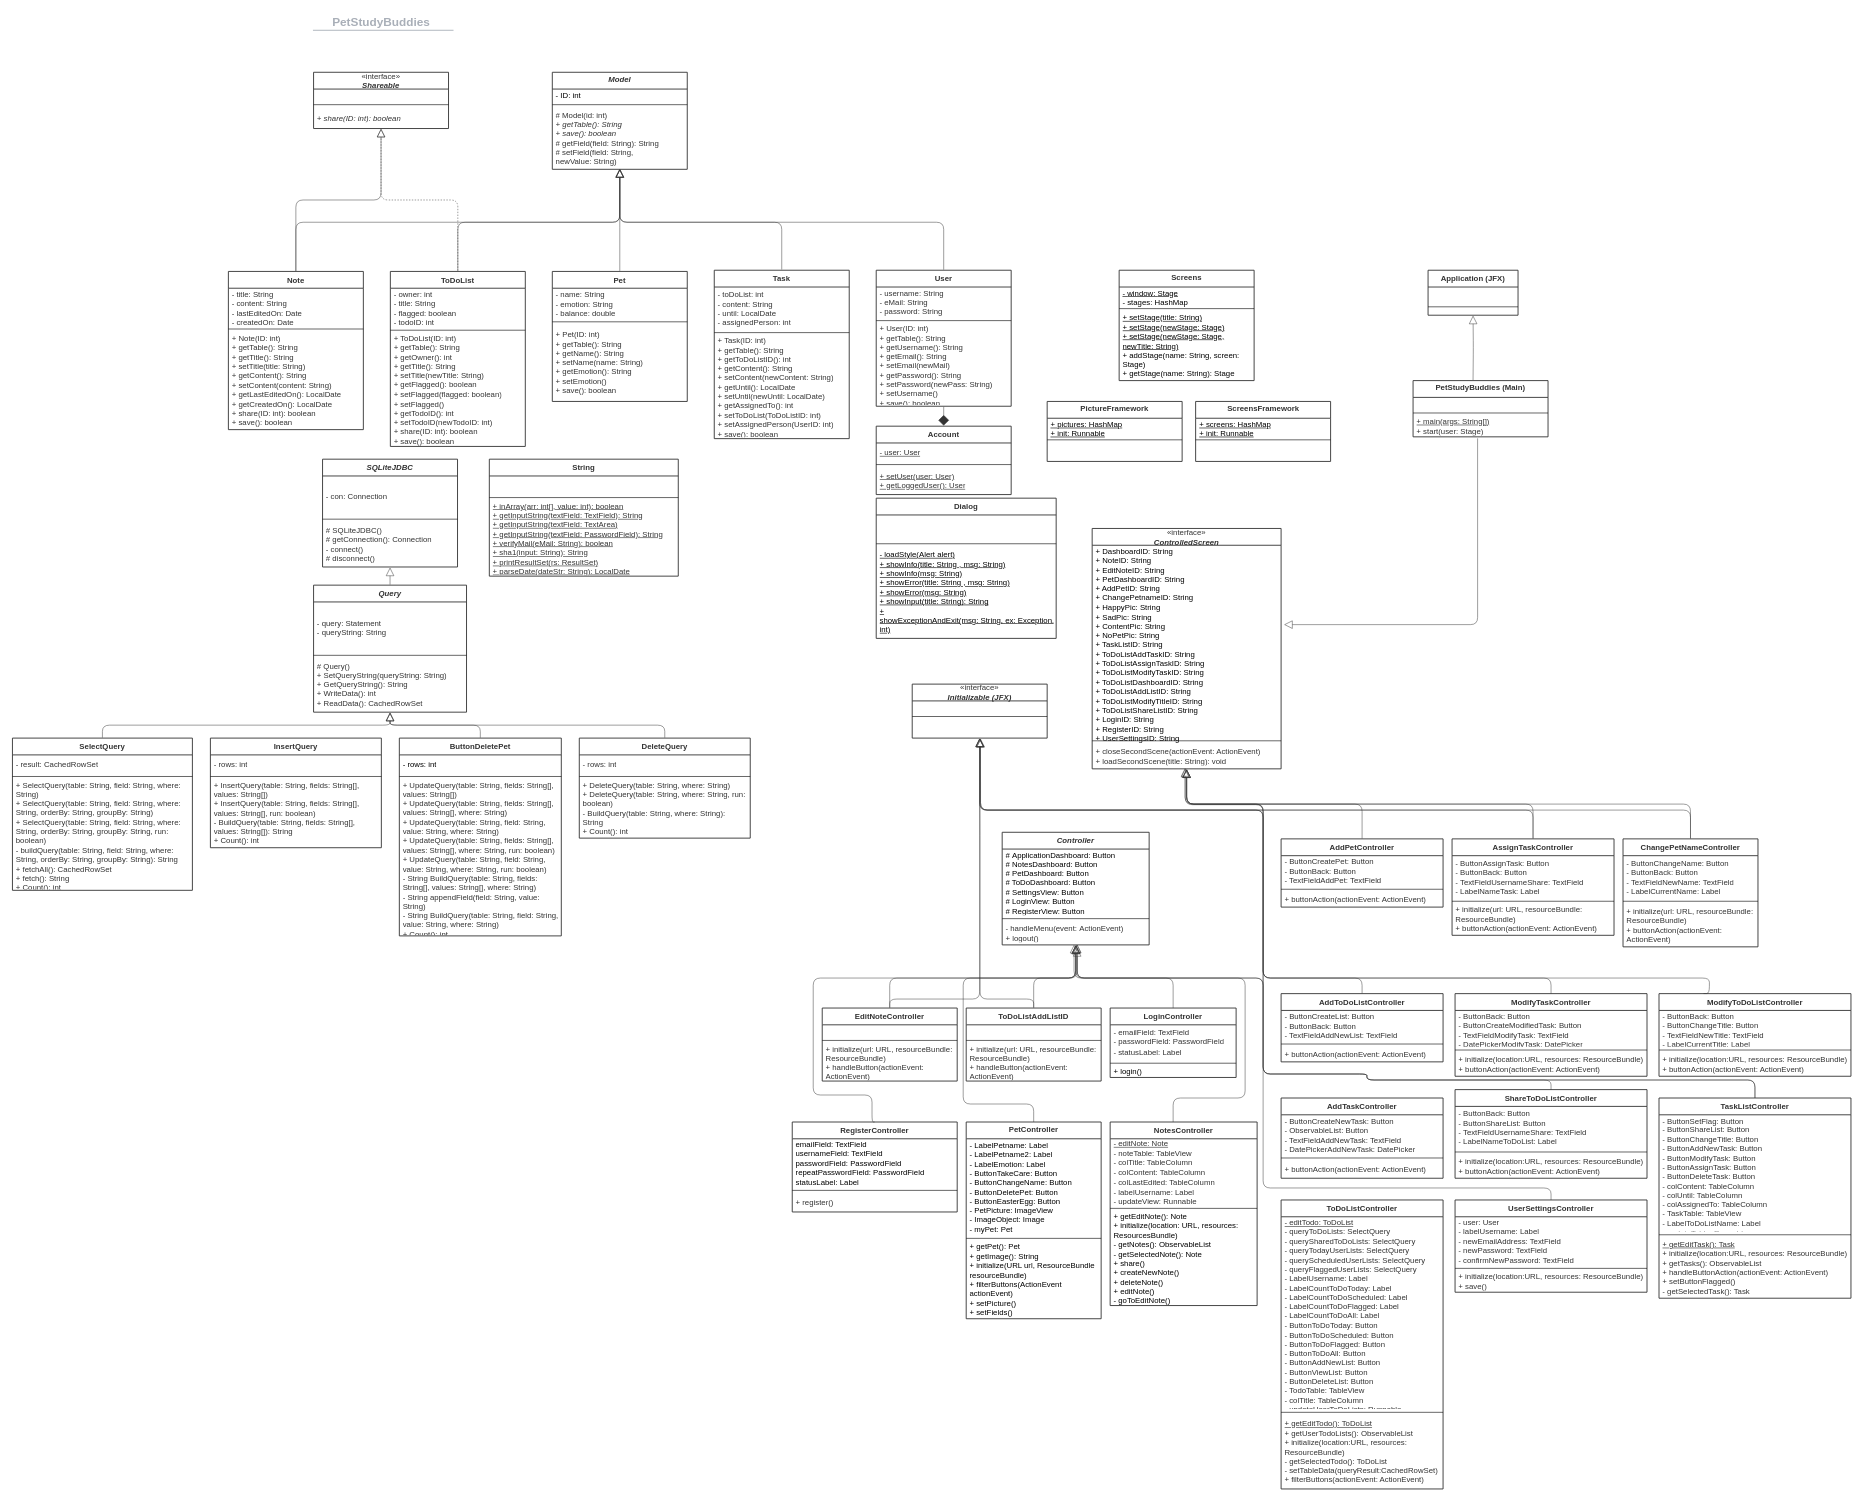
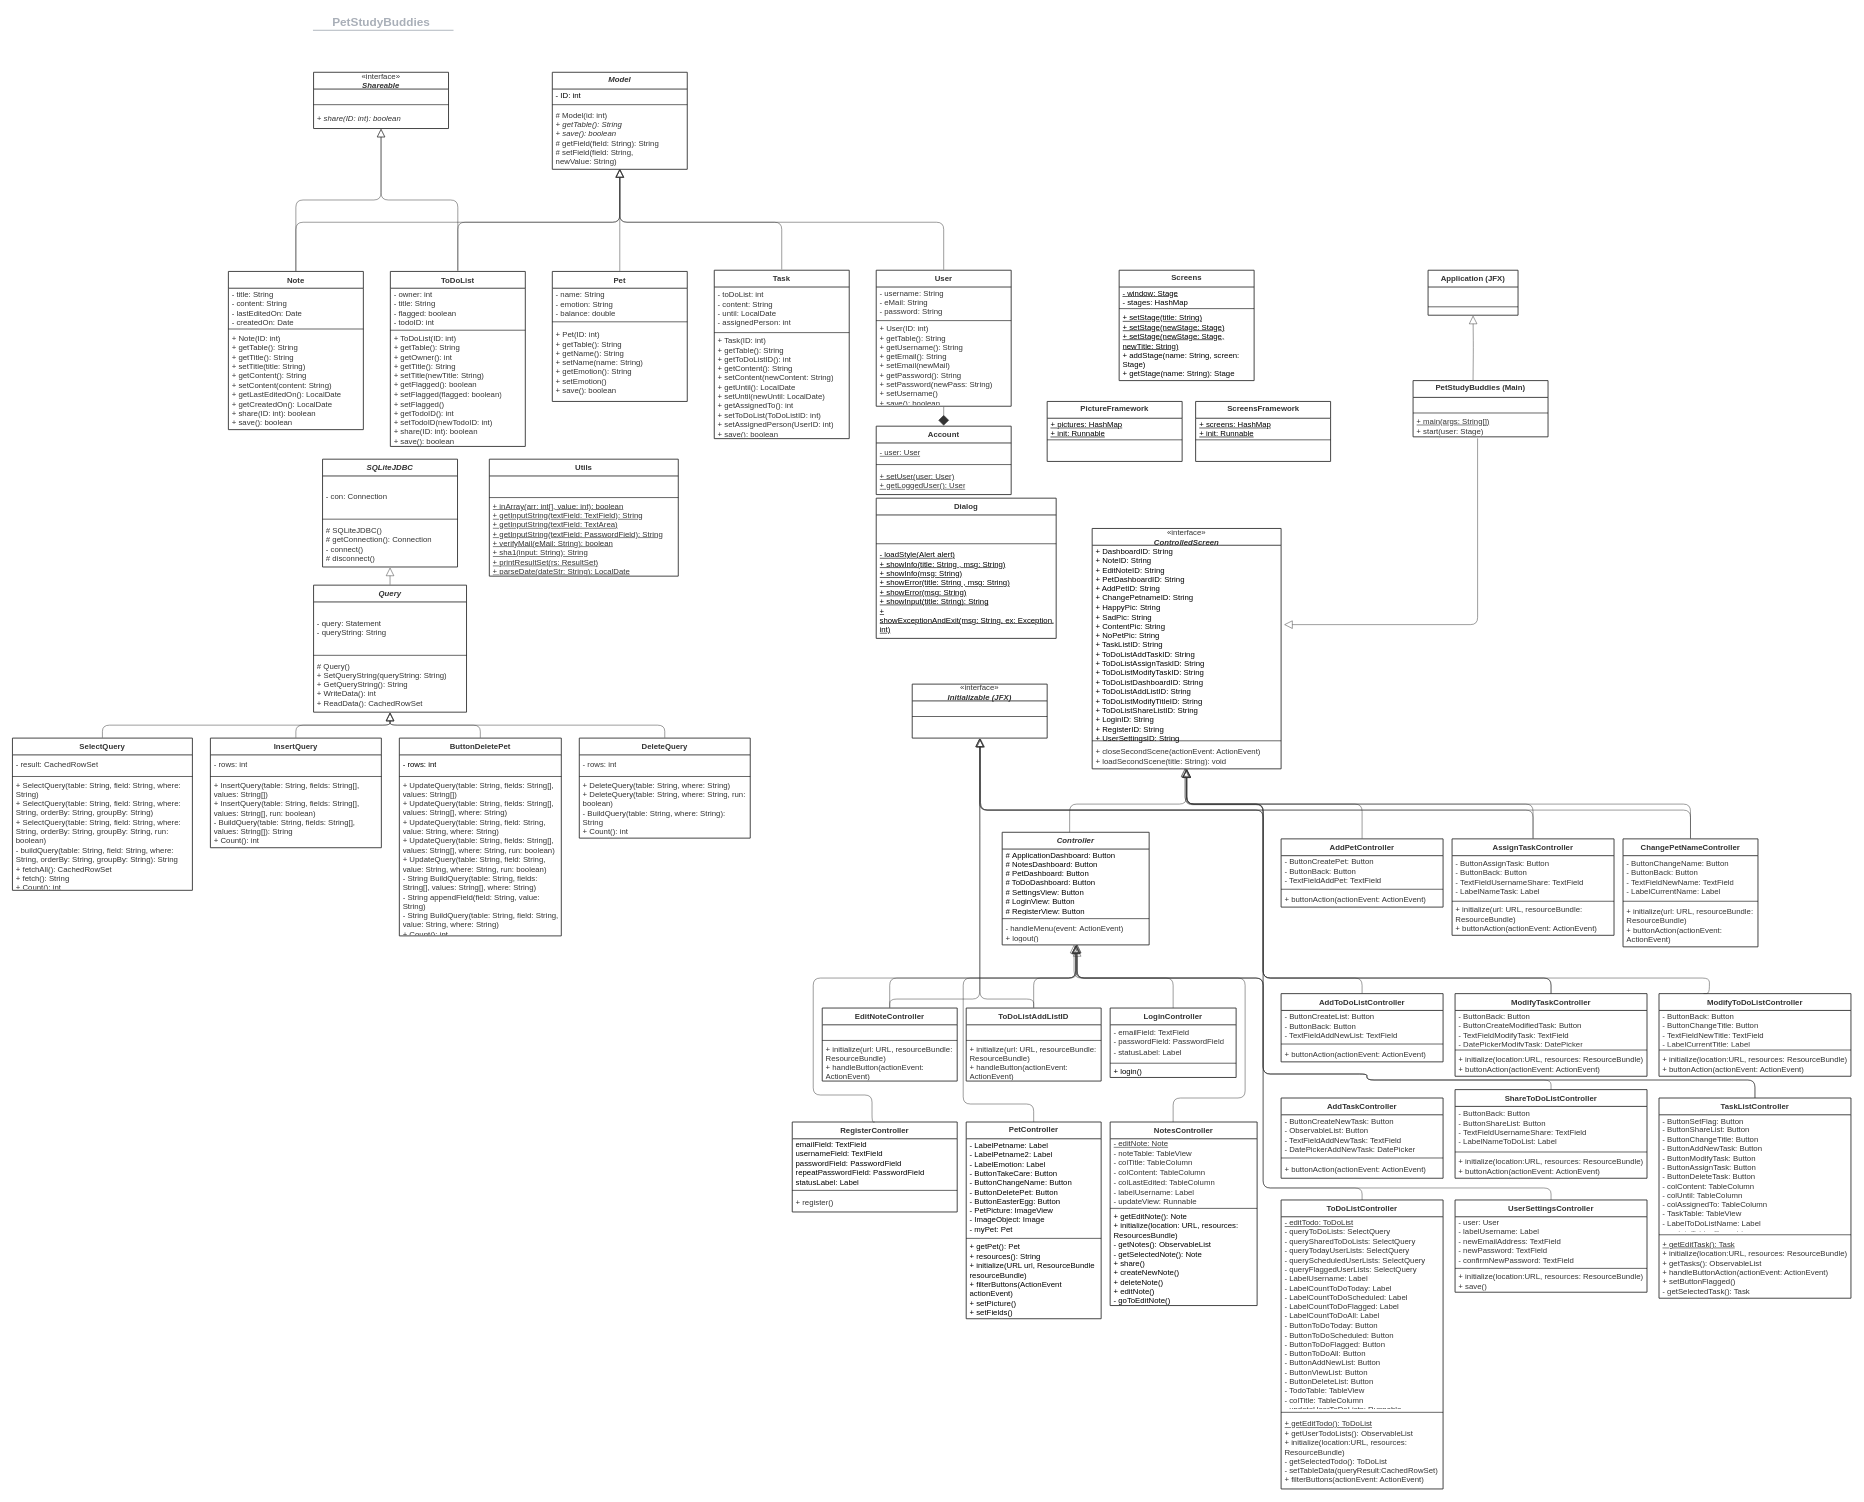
(427, 200) -> (427, 200)
(584, 468) -> (584, 468)
none -> (296, 733)
none -> (1115, 804)
none -> (1551, 994)
none -> (1362, 1195)
(1034, 1280) -> (1034, 1280)
